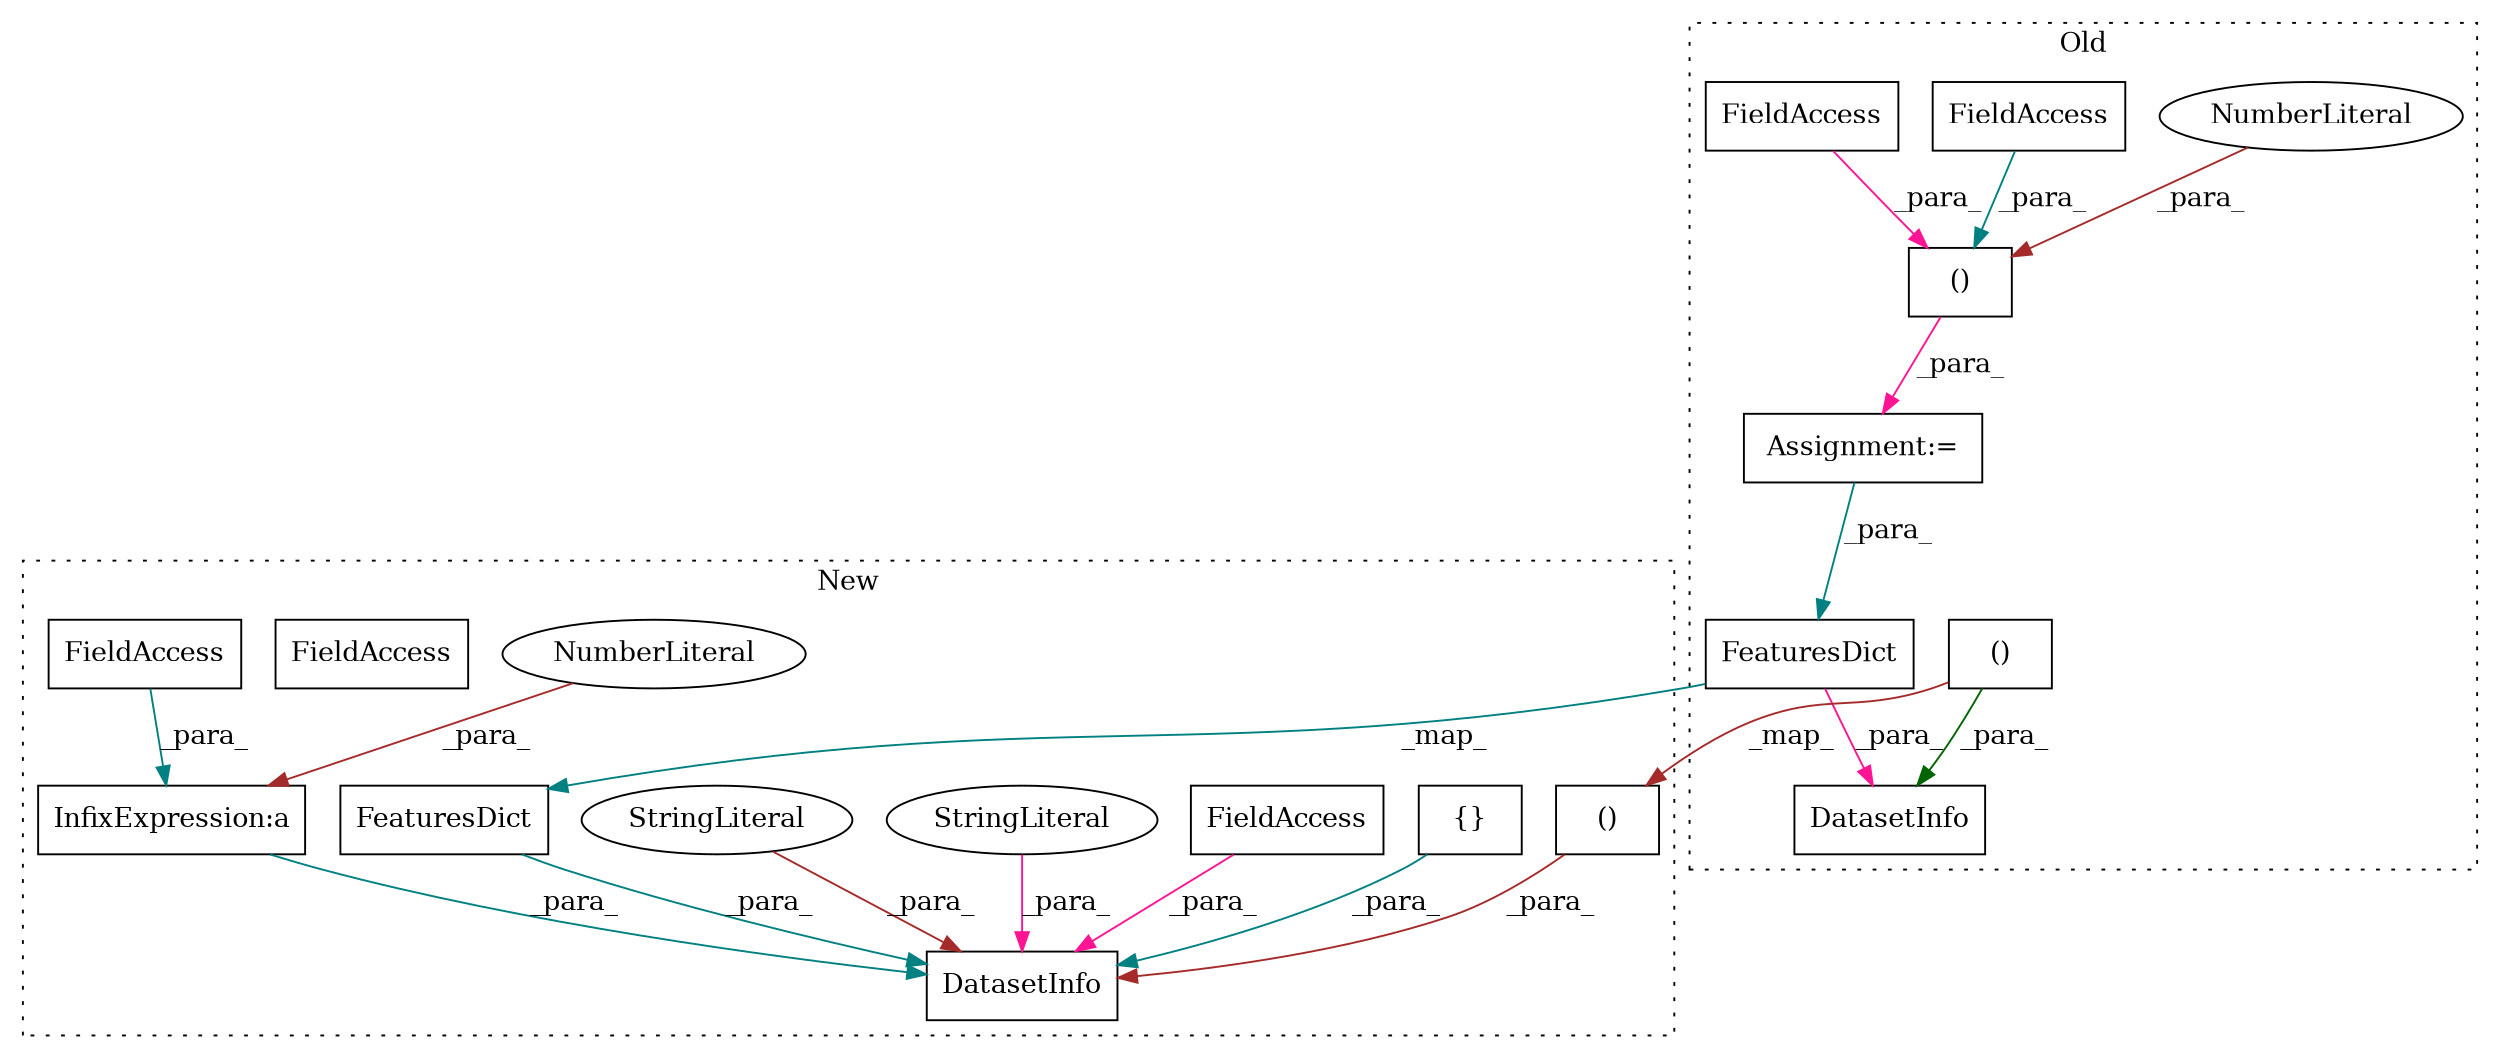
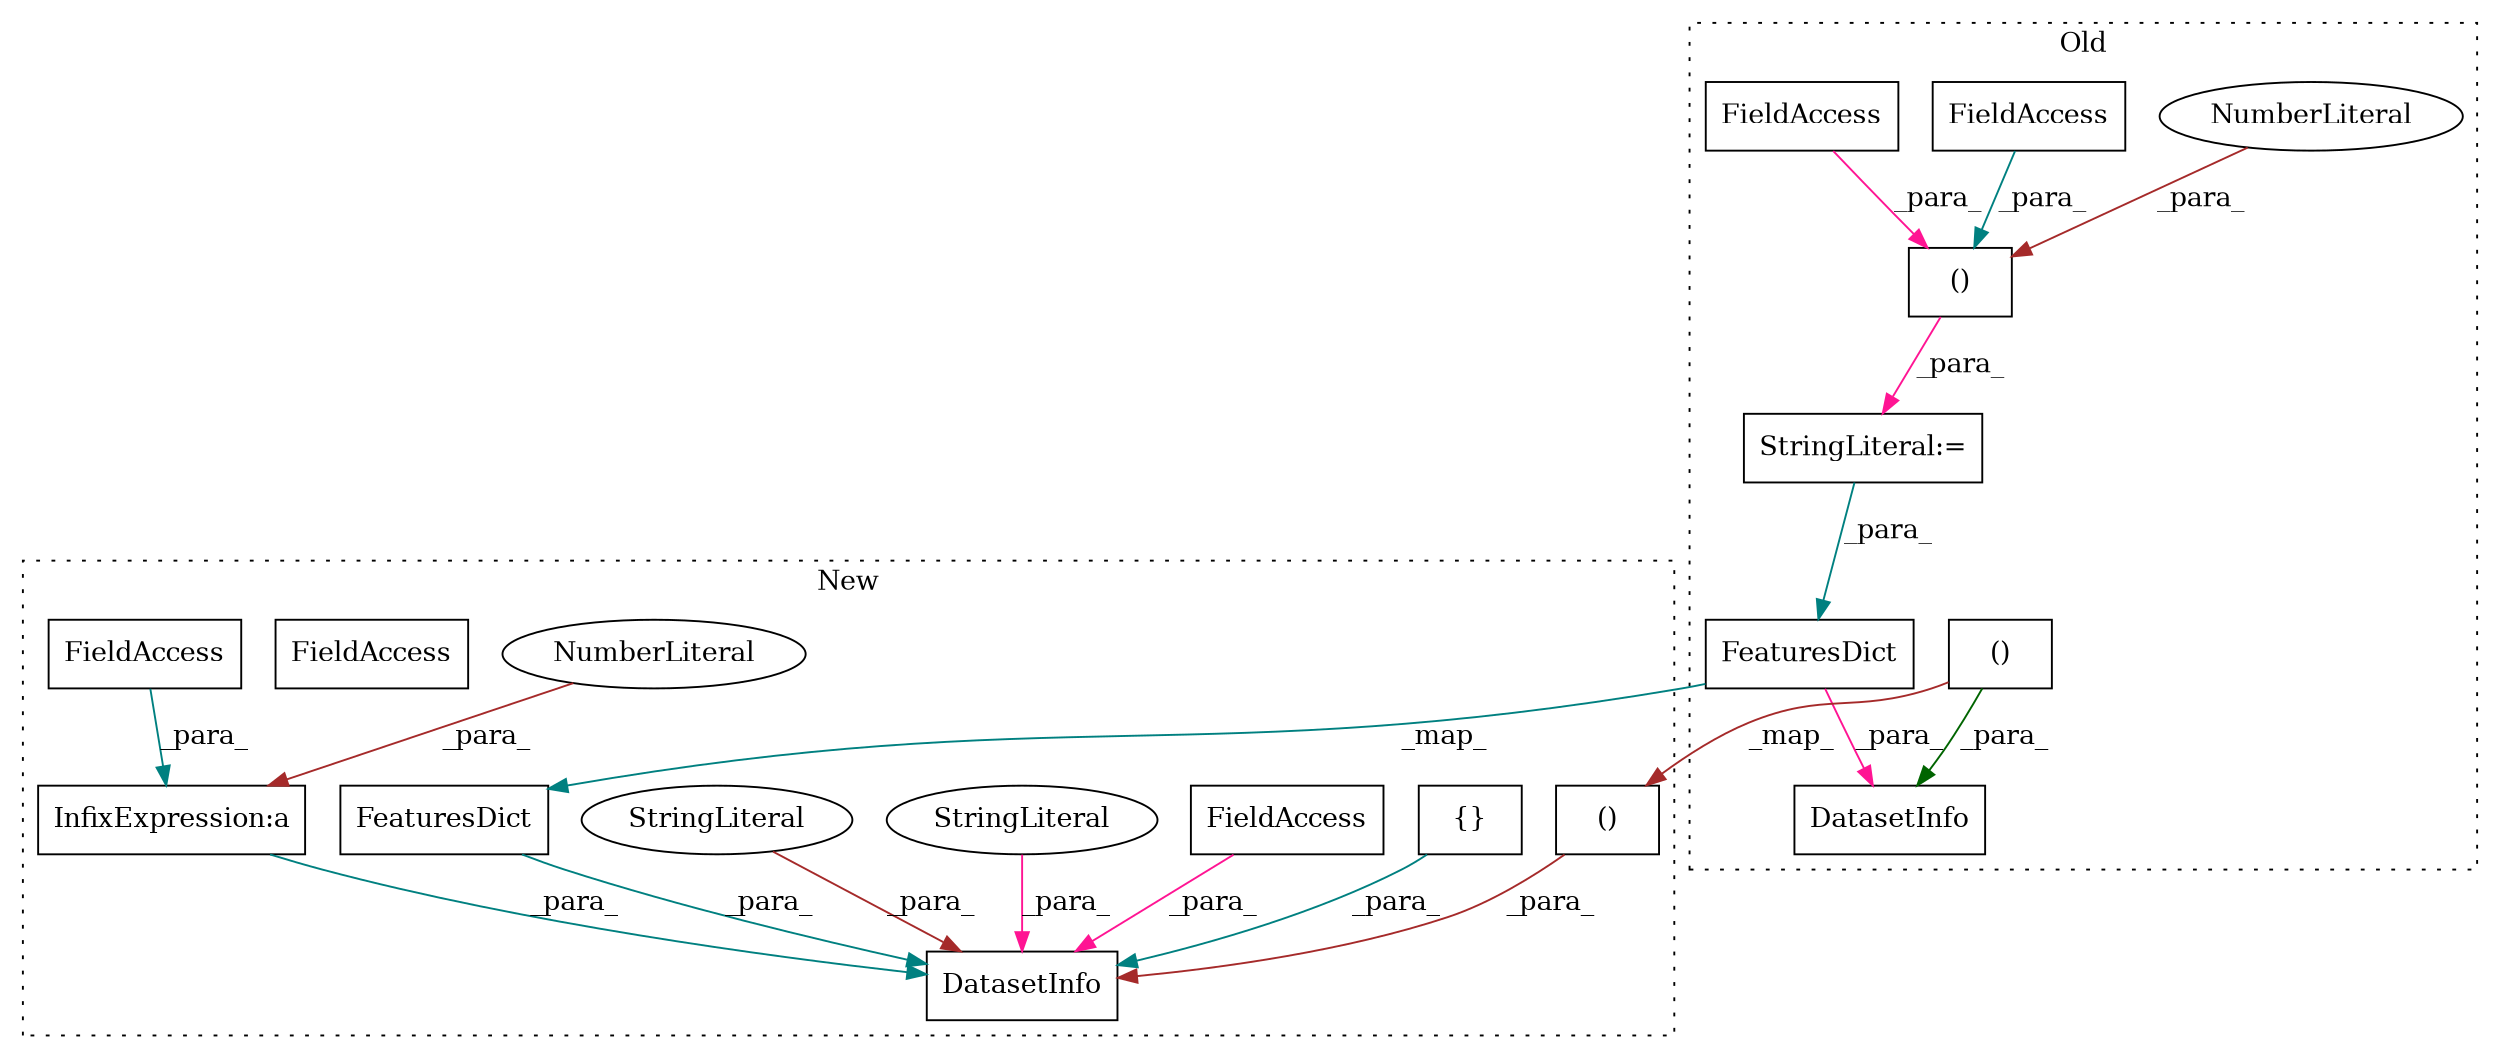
(1863, 448) -> (1863, 448)
